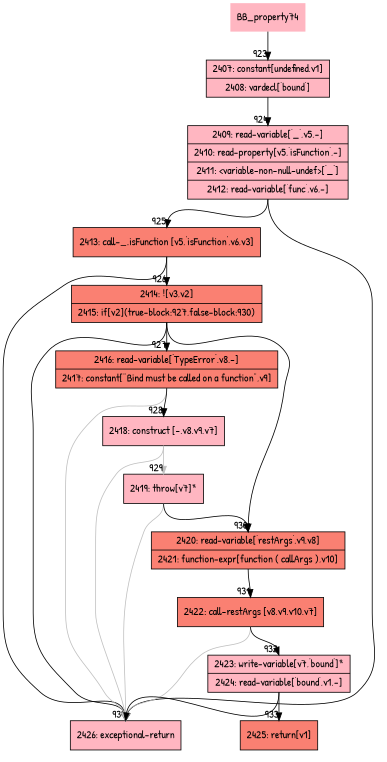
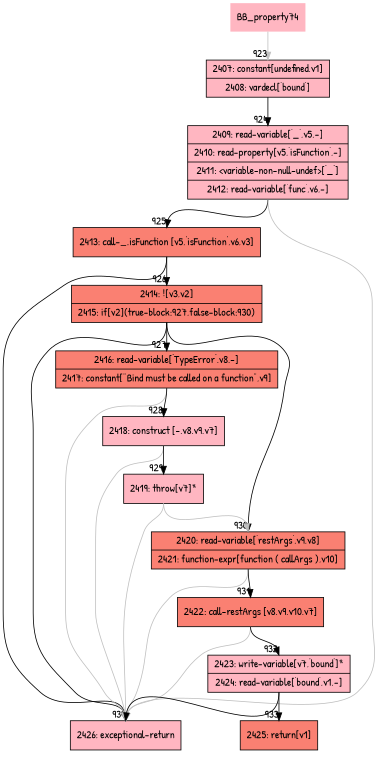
(268, 42) -> (268, 42)
(164, 459) -> (164, 459)
(202, 518) -> (202, 518)
(372, 539) -> (372, 539)
none -> (159, 610)
